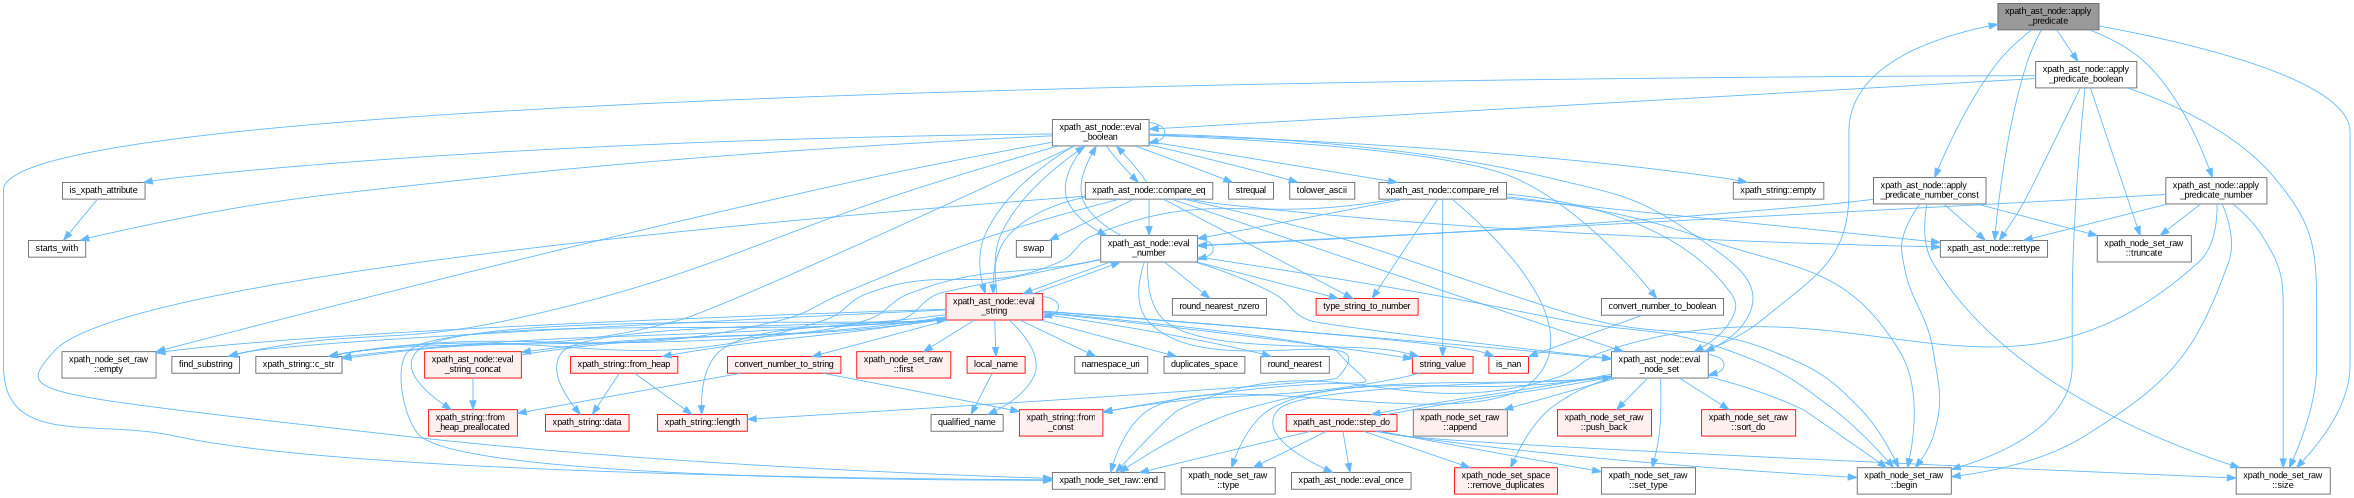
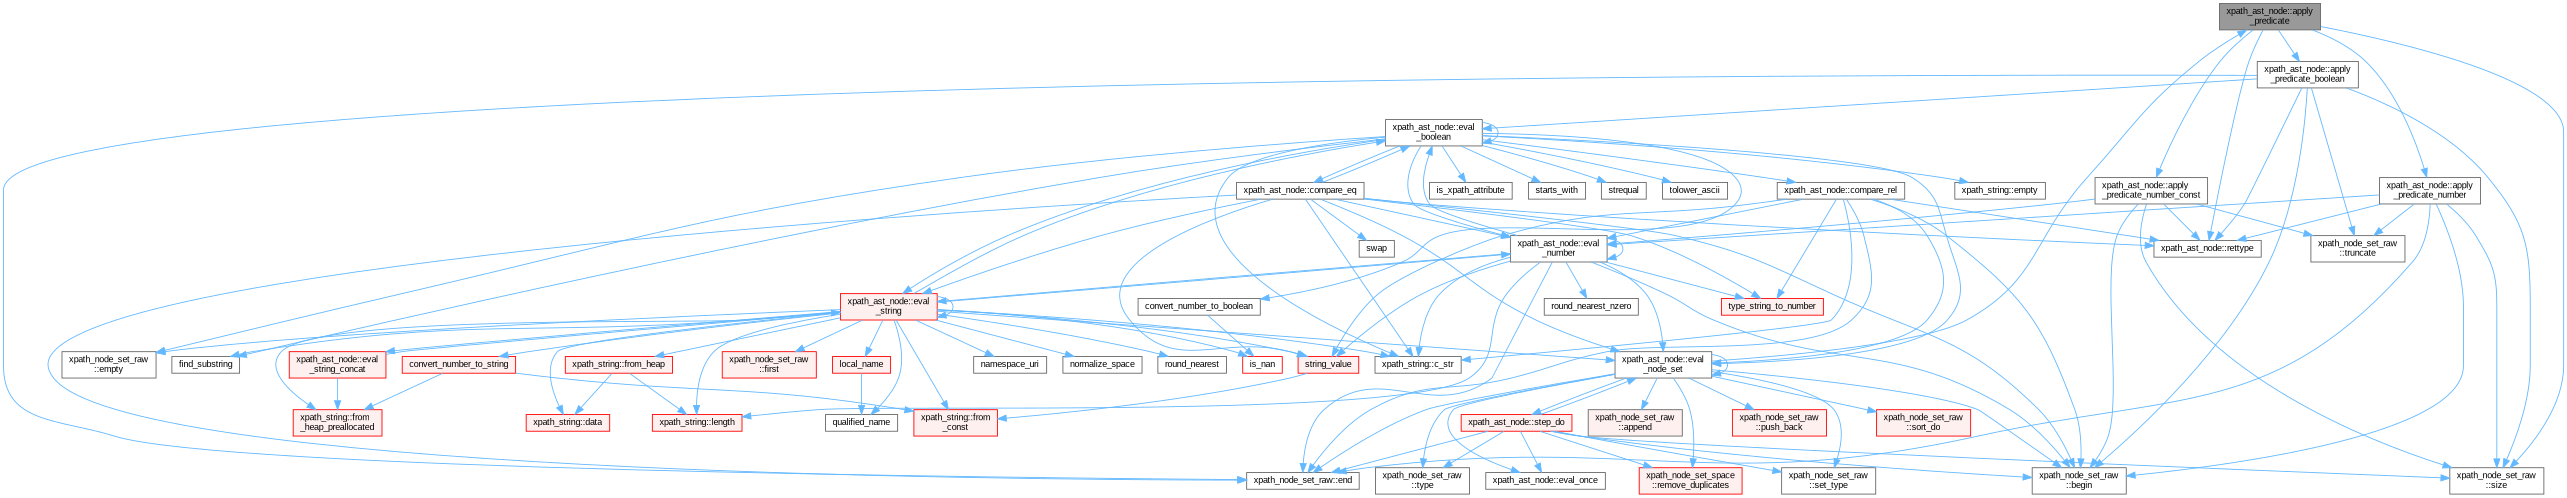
(83, 216) -> none
none -> (1122, 303)
(1204, 365) -> (1102, 365)
